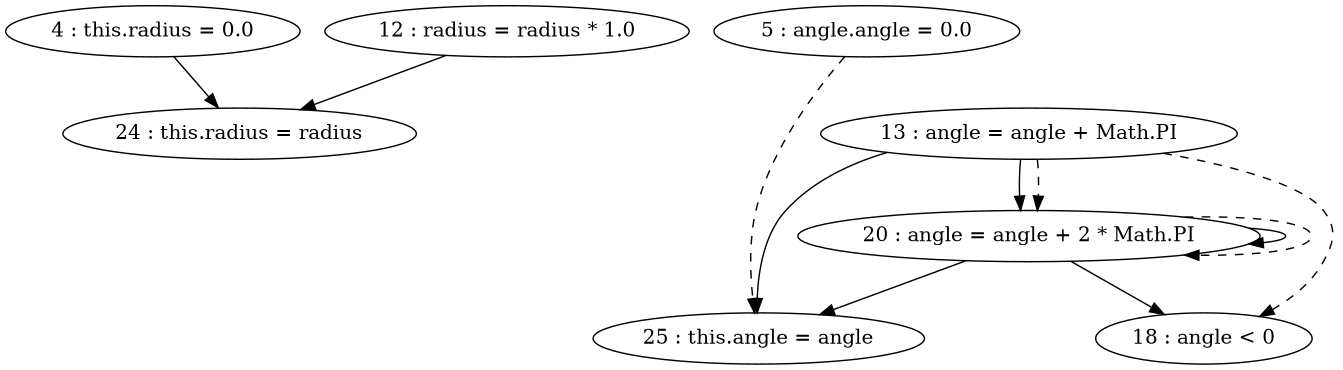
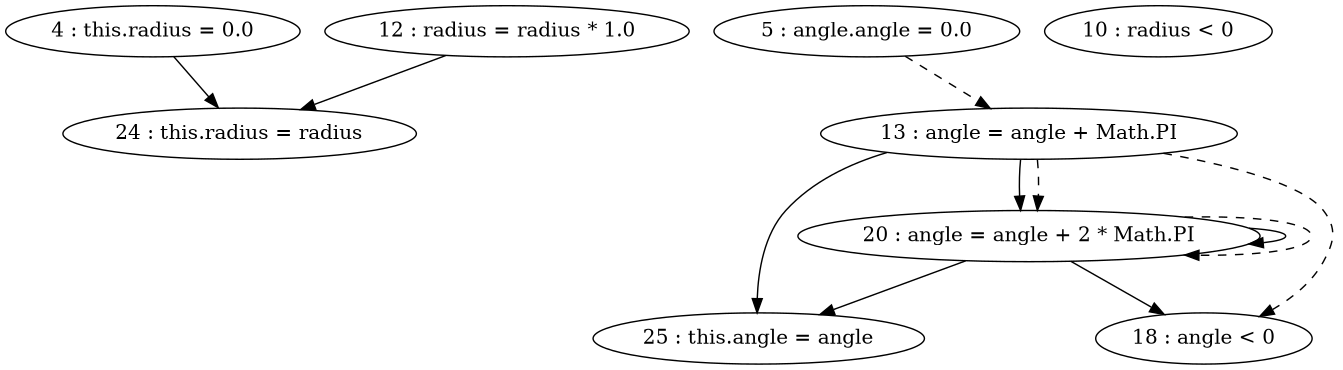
none -> (1158, 31)
(771, 168) -> (941, 79)
